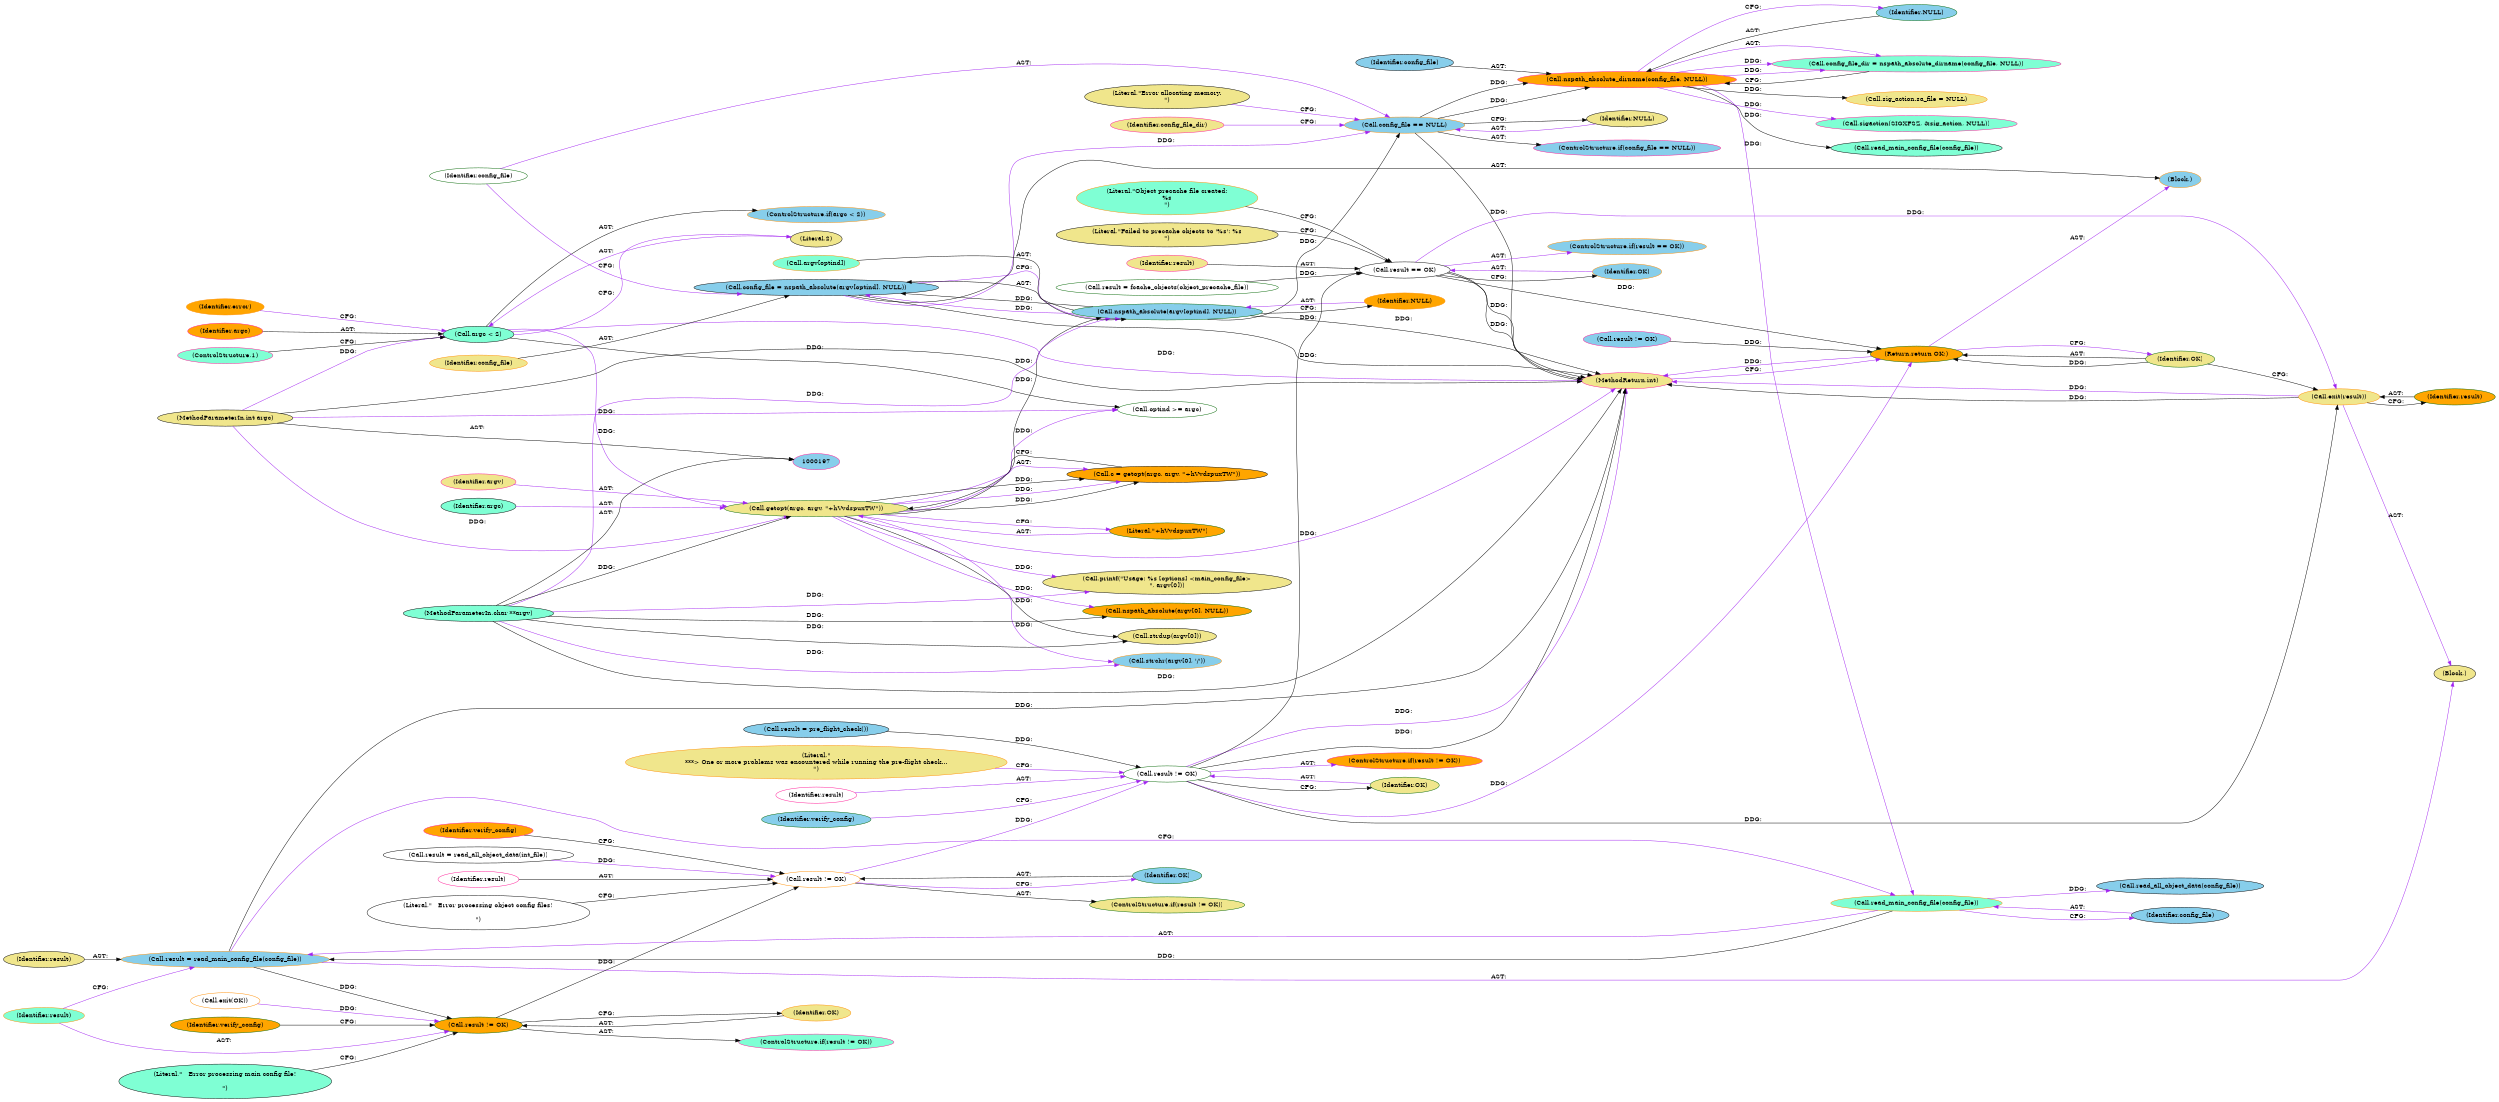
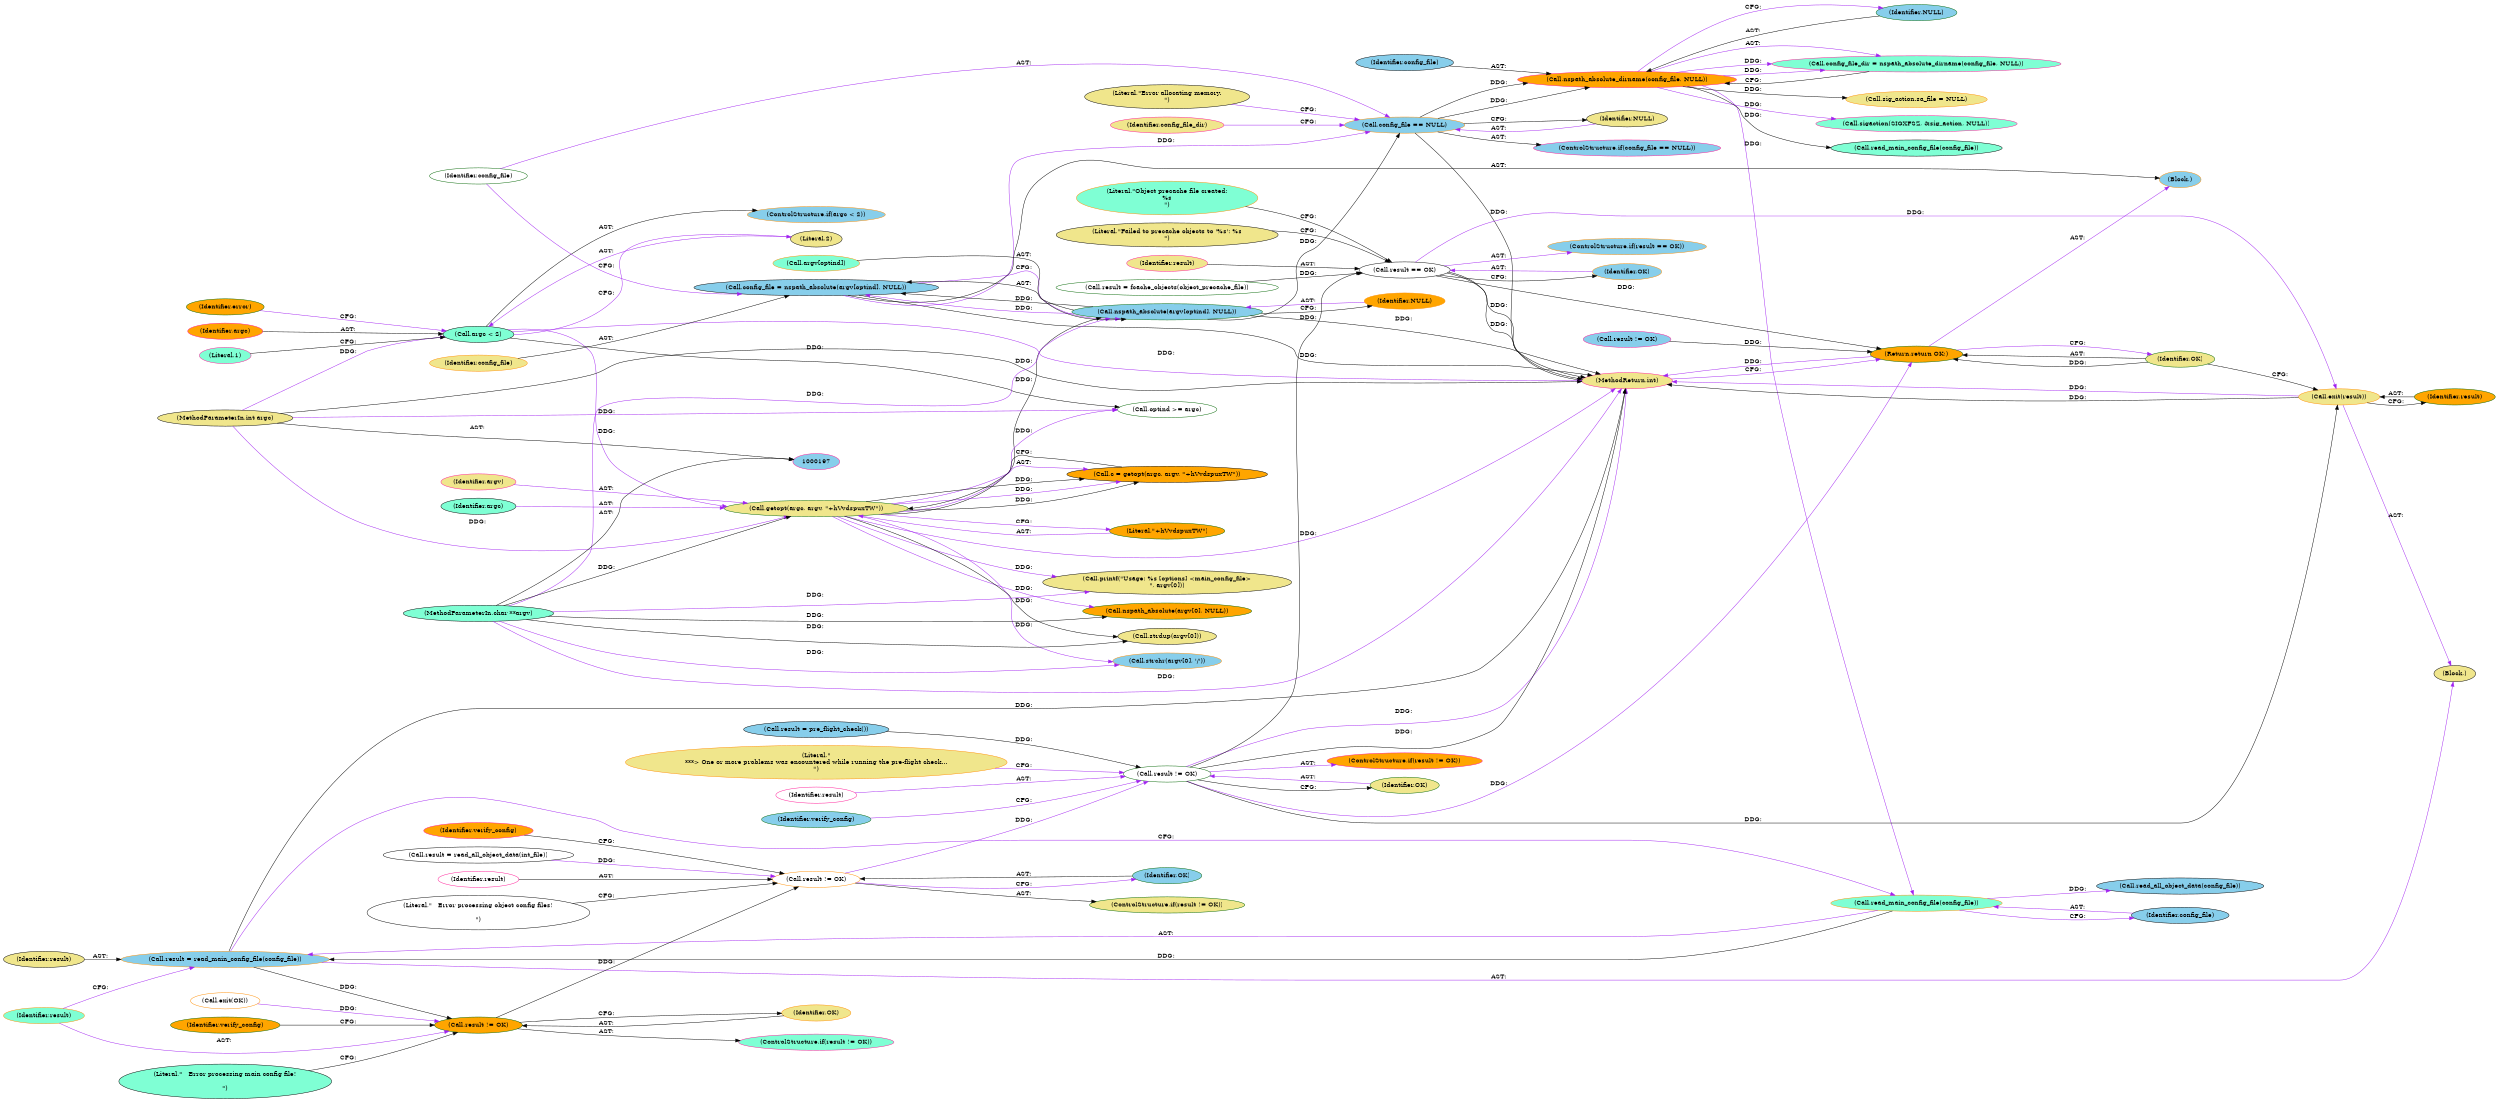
(225, 307) -> (225, 307)
(225, 355) -> (225, 355)
(1108, 692) -> (1108, 692)
